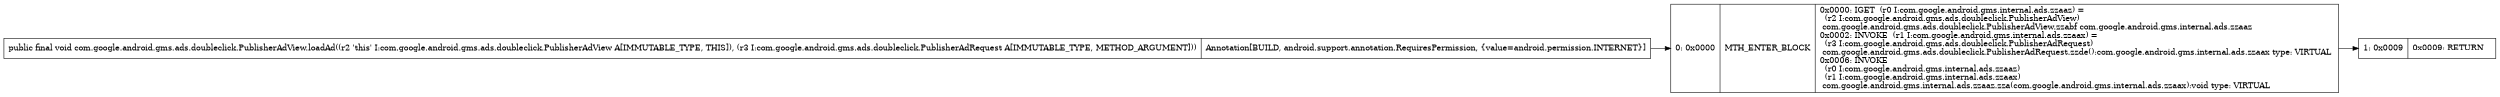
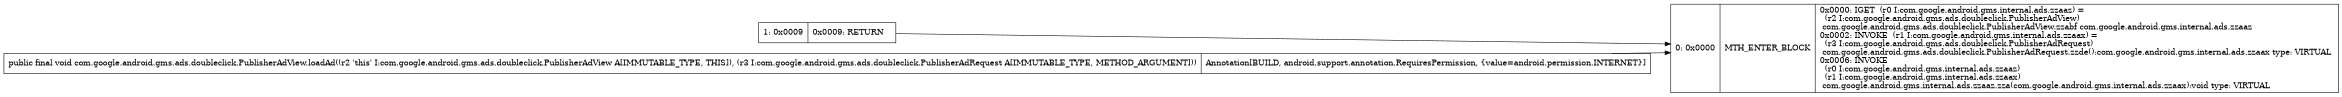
(2346, 48) -> (1280, 39)
